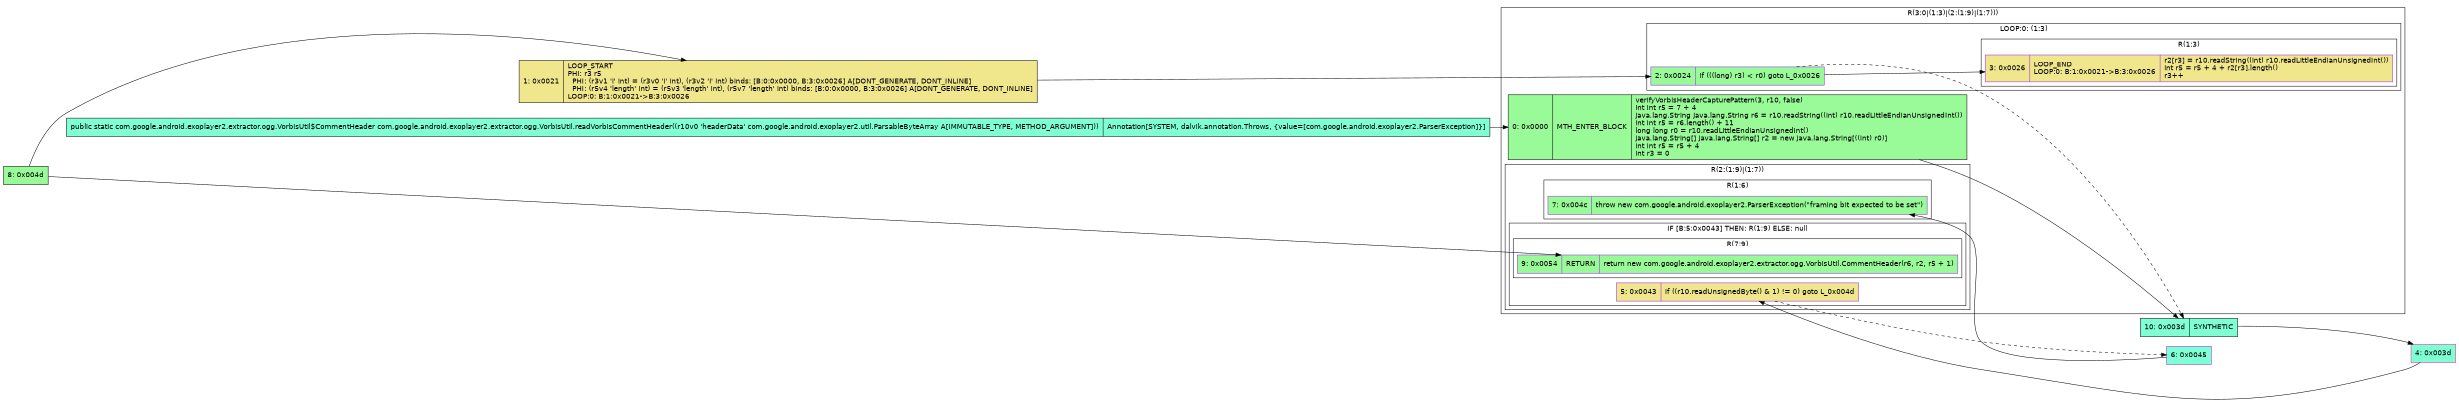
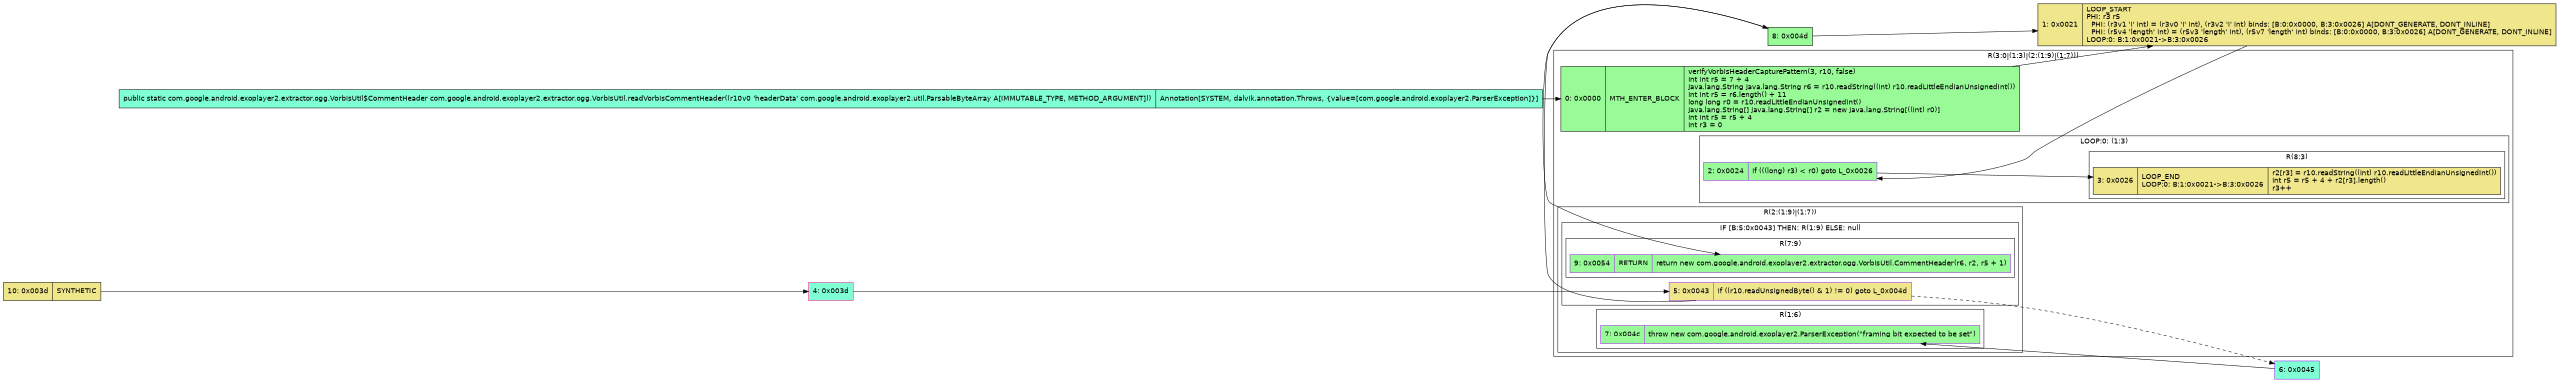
(2189, 45) -> (2297, 157)
(2189, 68) -> (2297, 181)
(2028, 124) -> none
none -> (1544, 200)
(2054, 224) -> (2080, 57)
(2189, 327) -> (52, 291)
